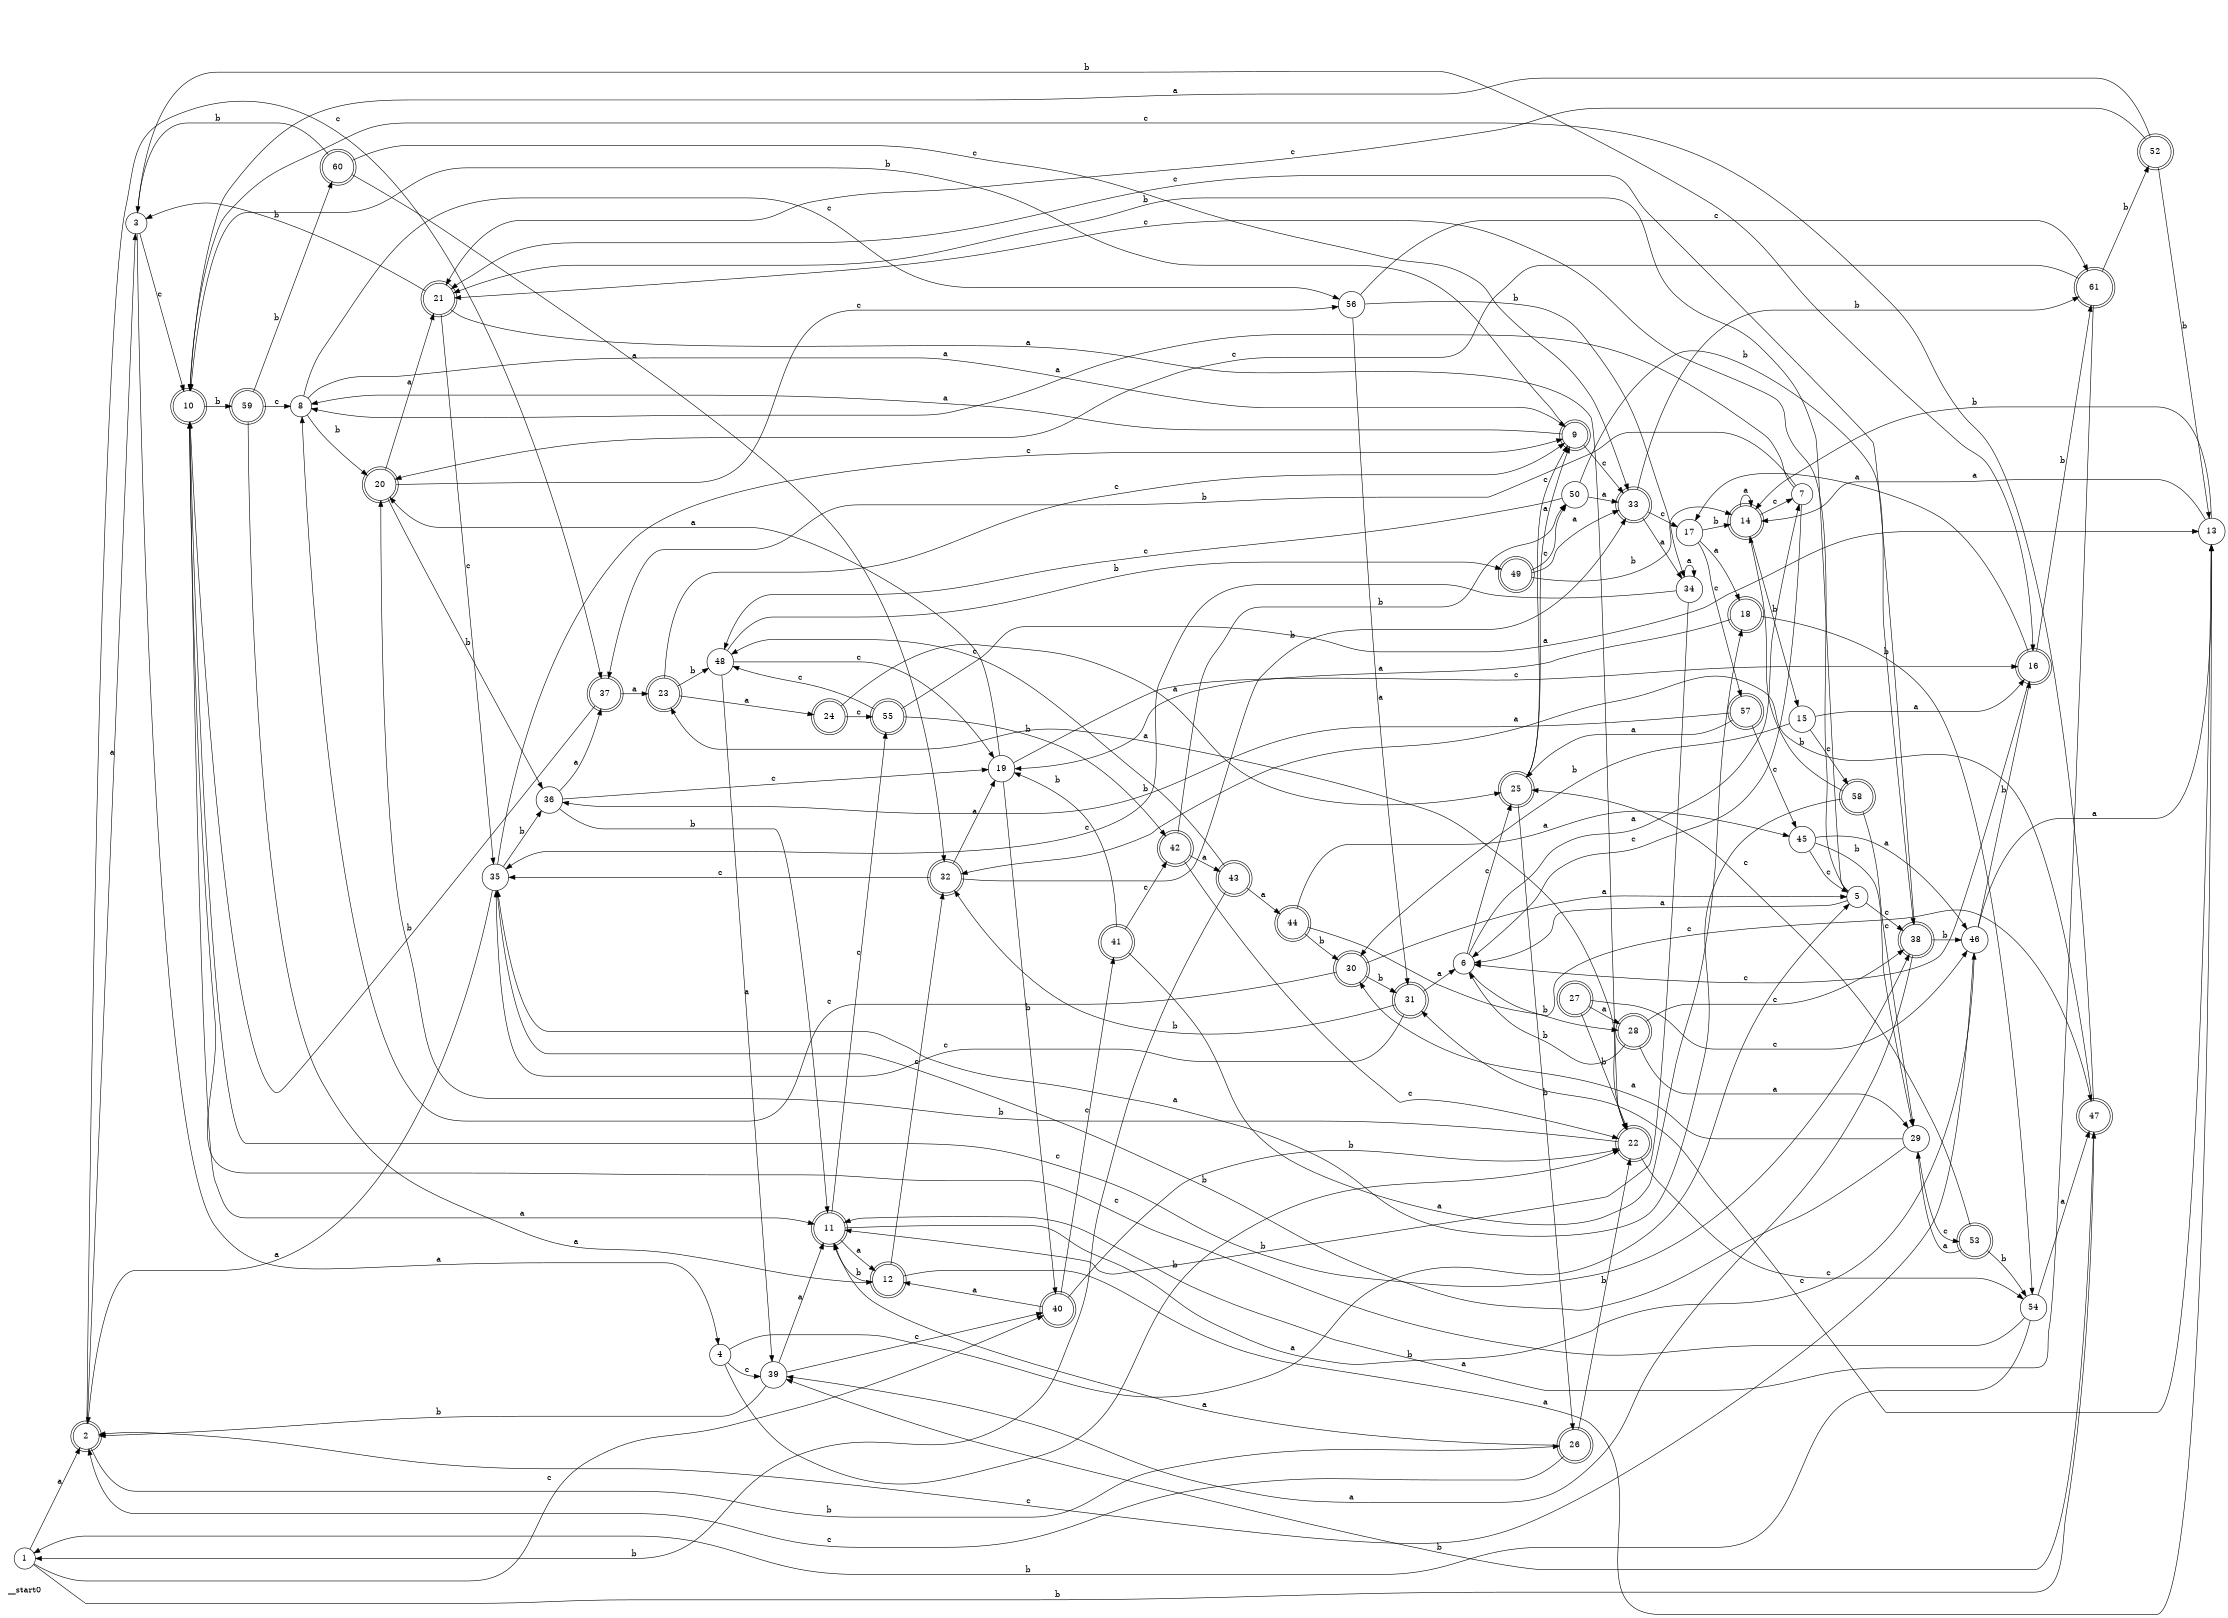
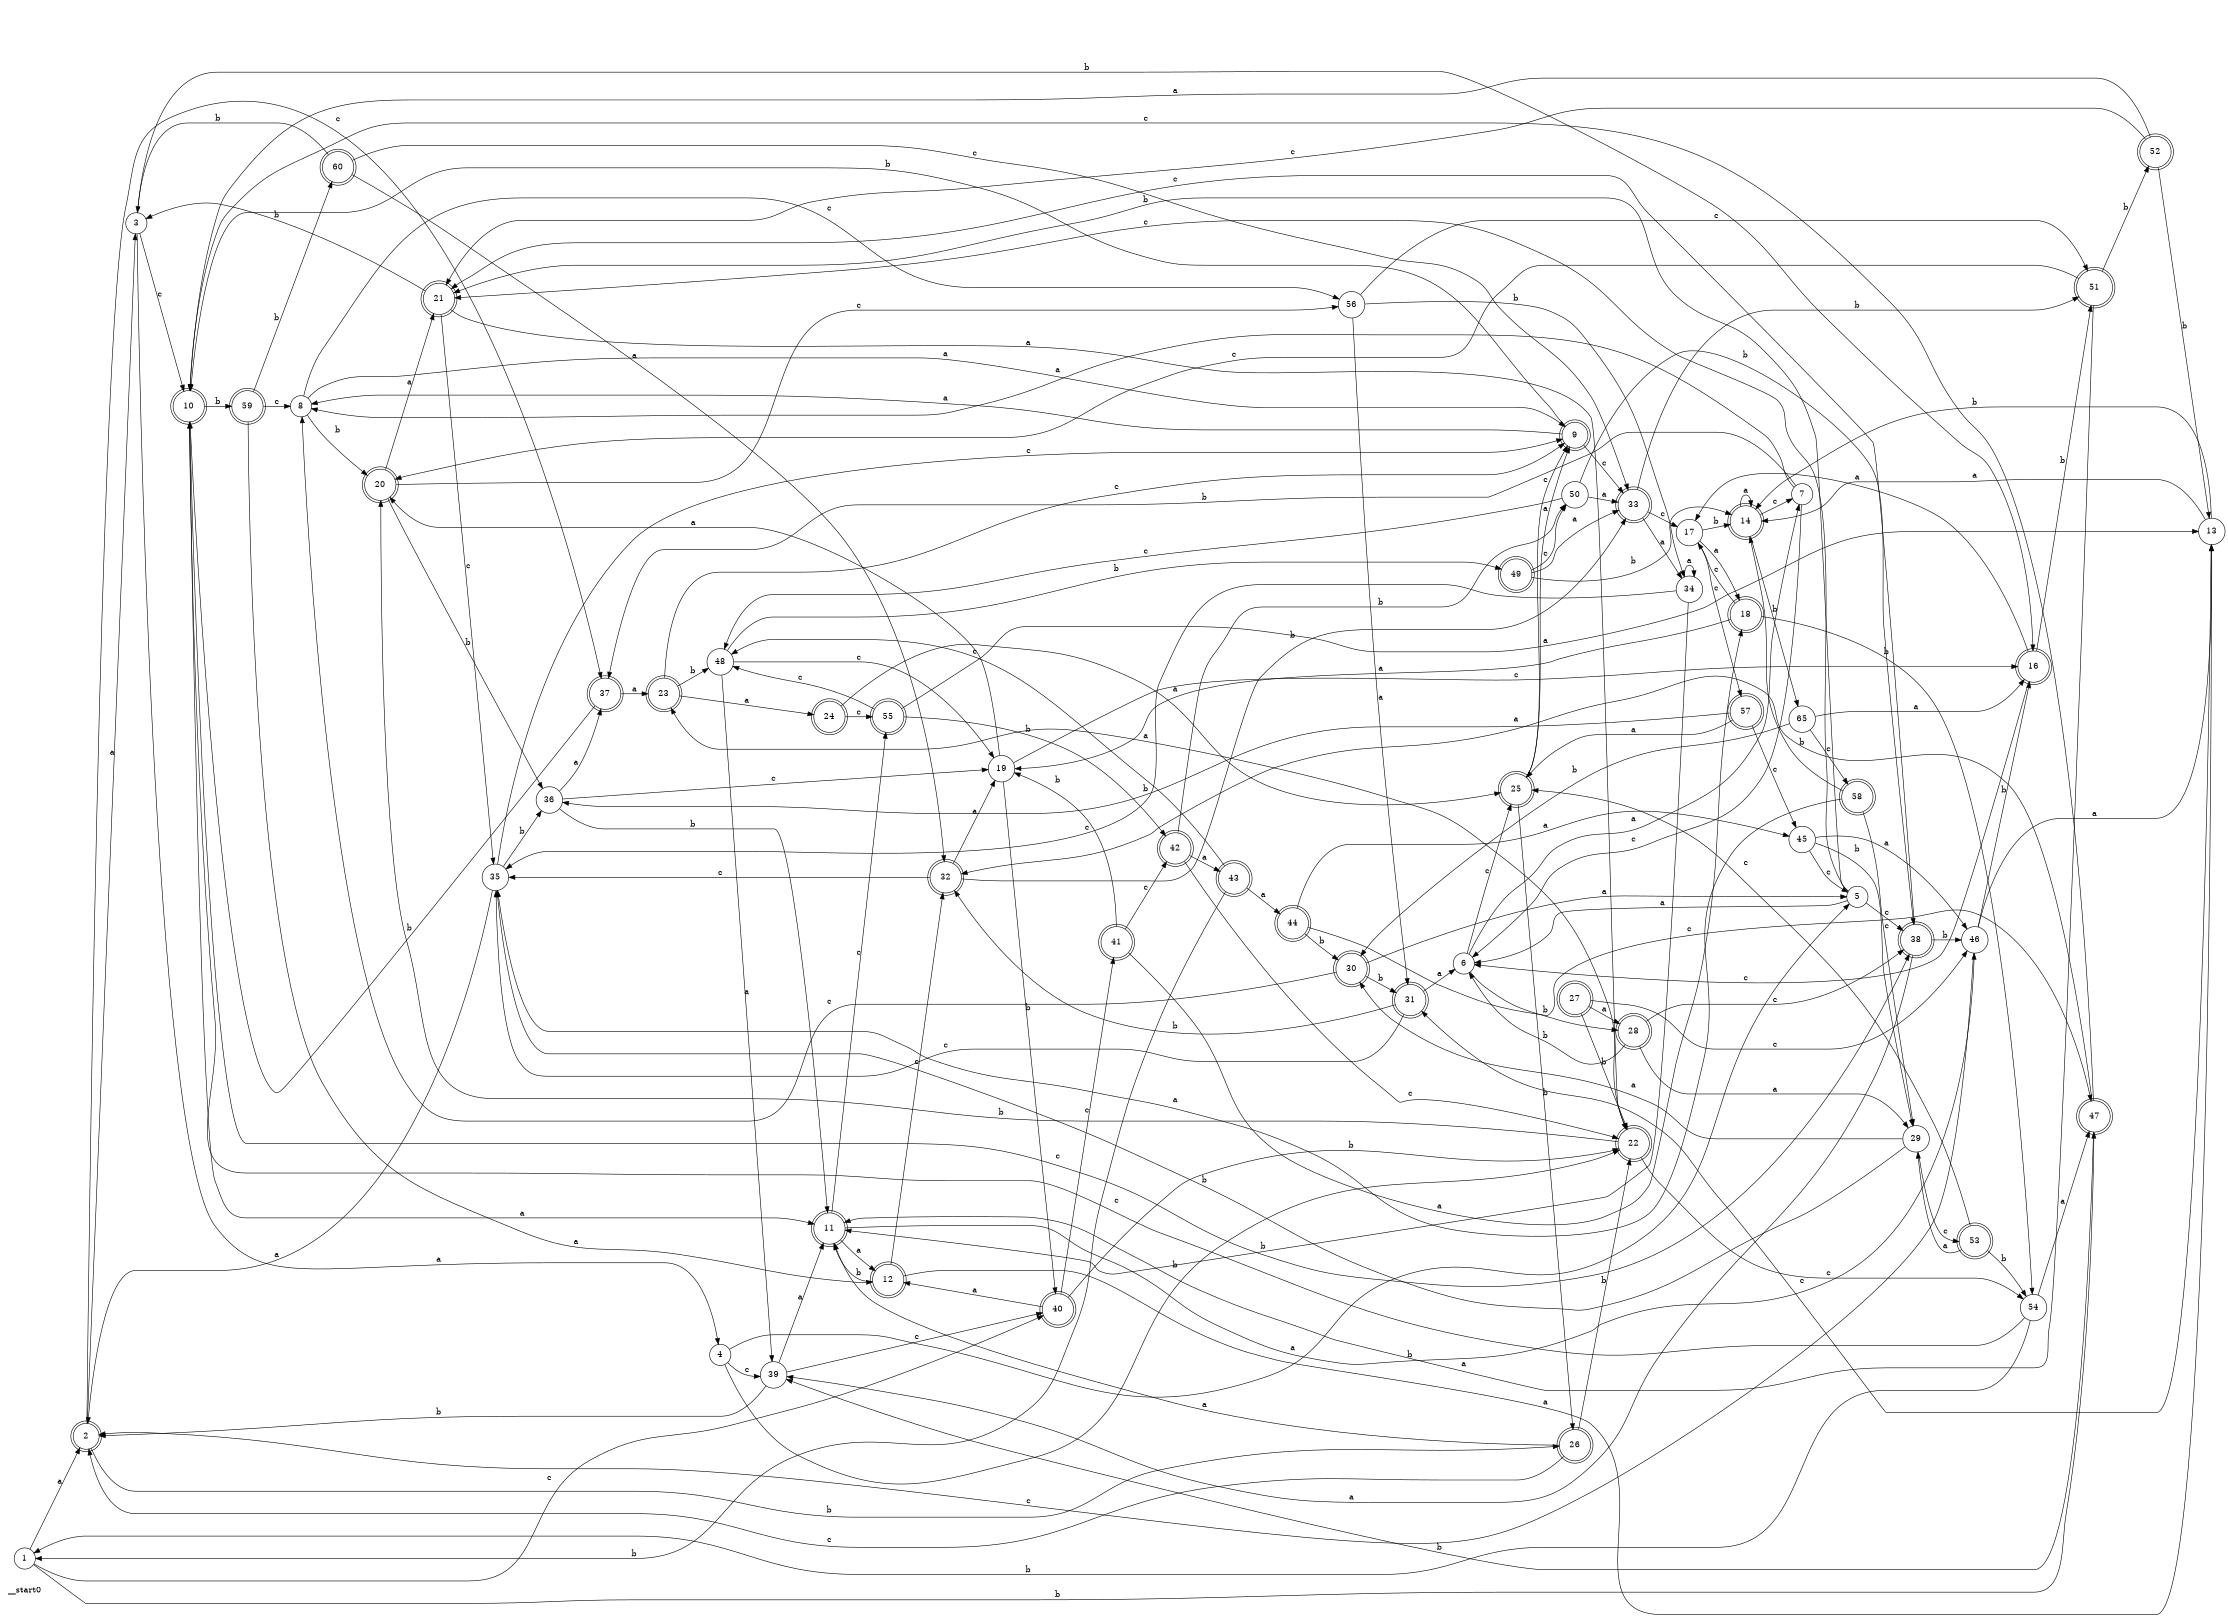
(2095, 288) -> (2095, 288)
none -> (1716, 577)
(1802, 719) -> (1802, 719)
